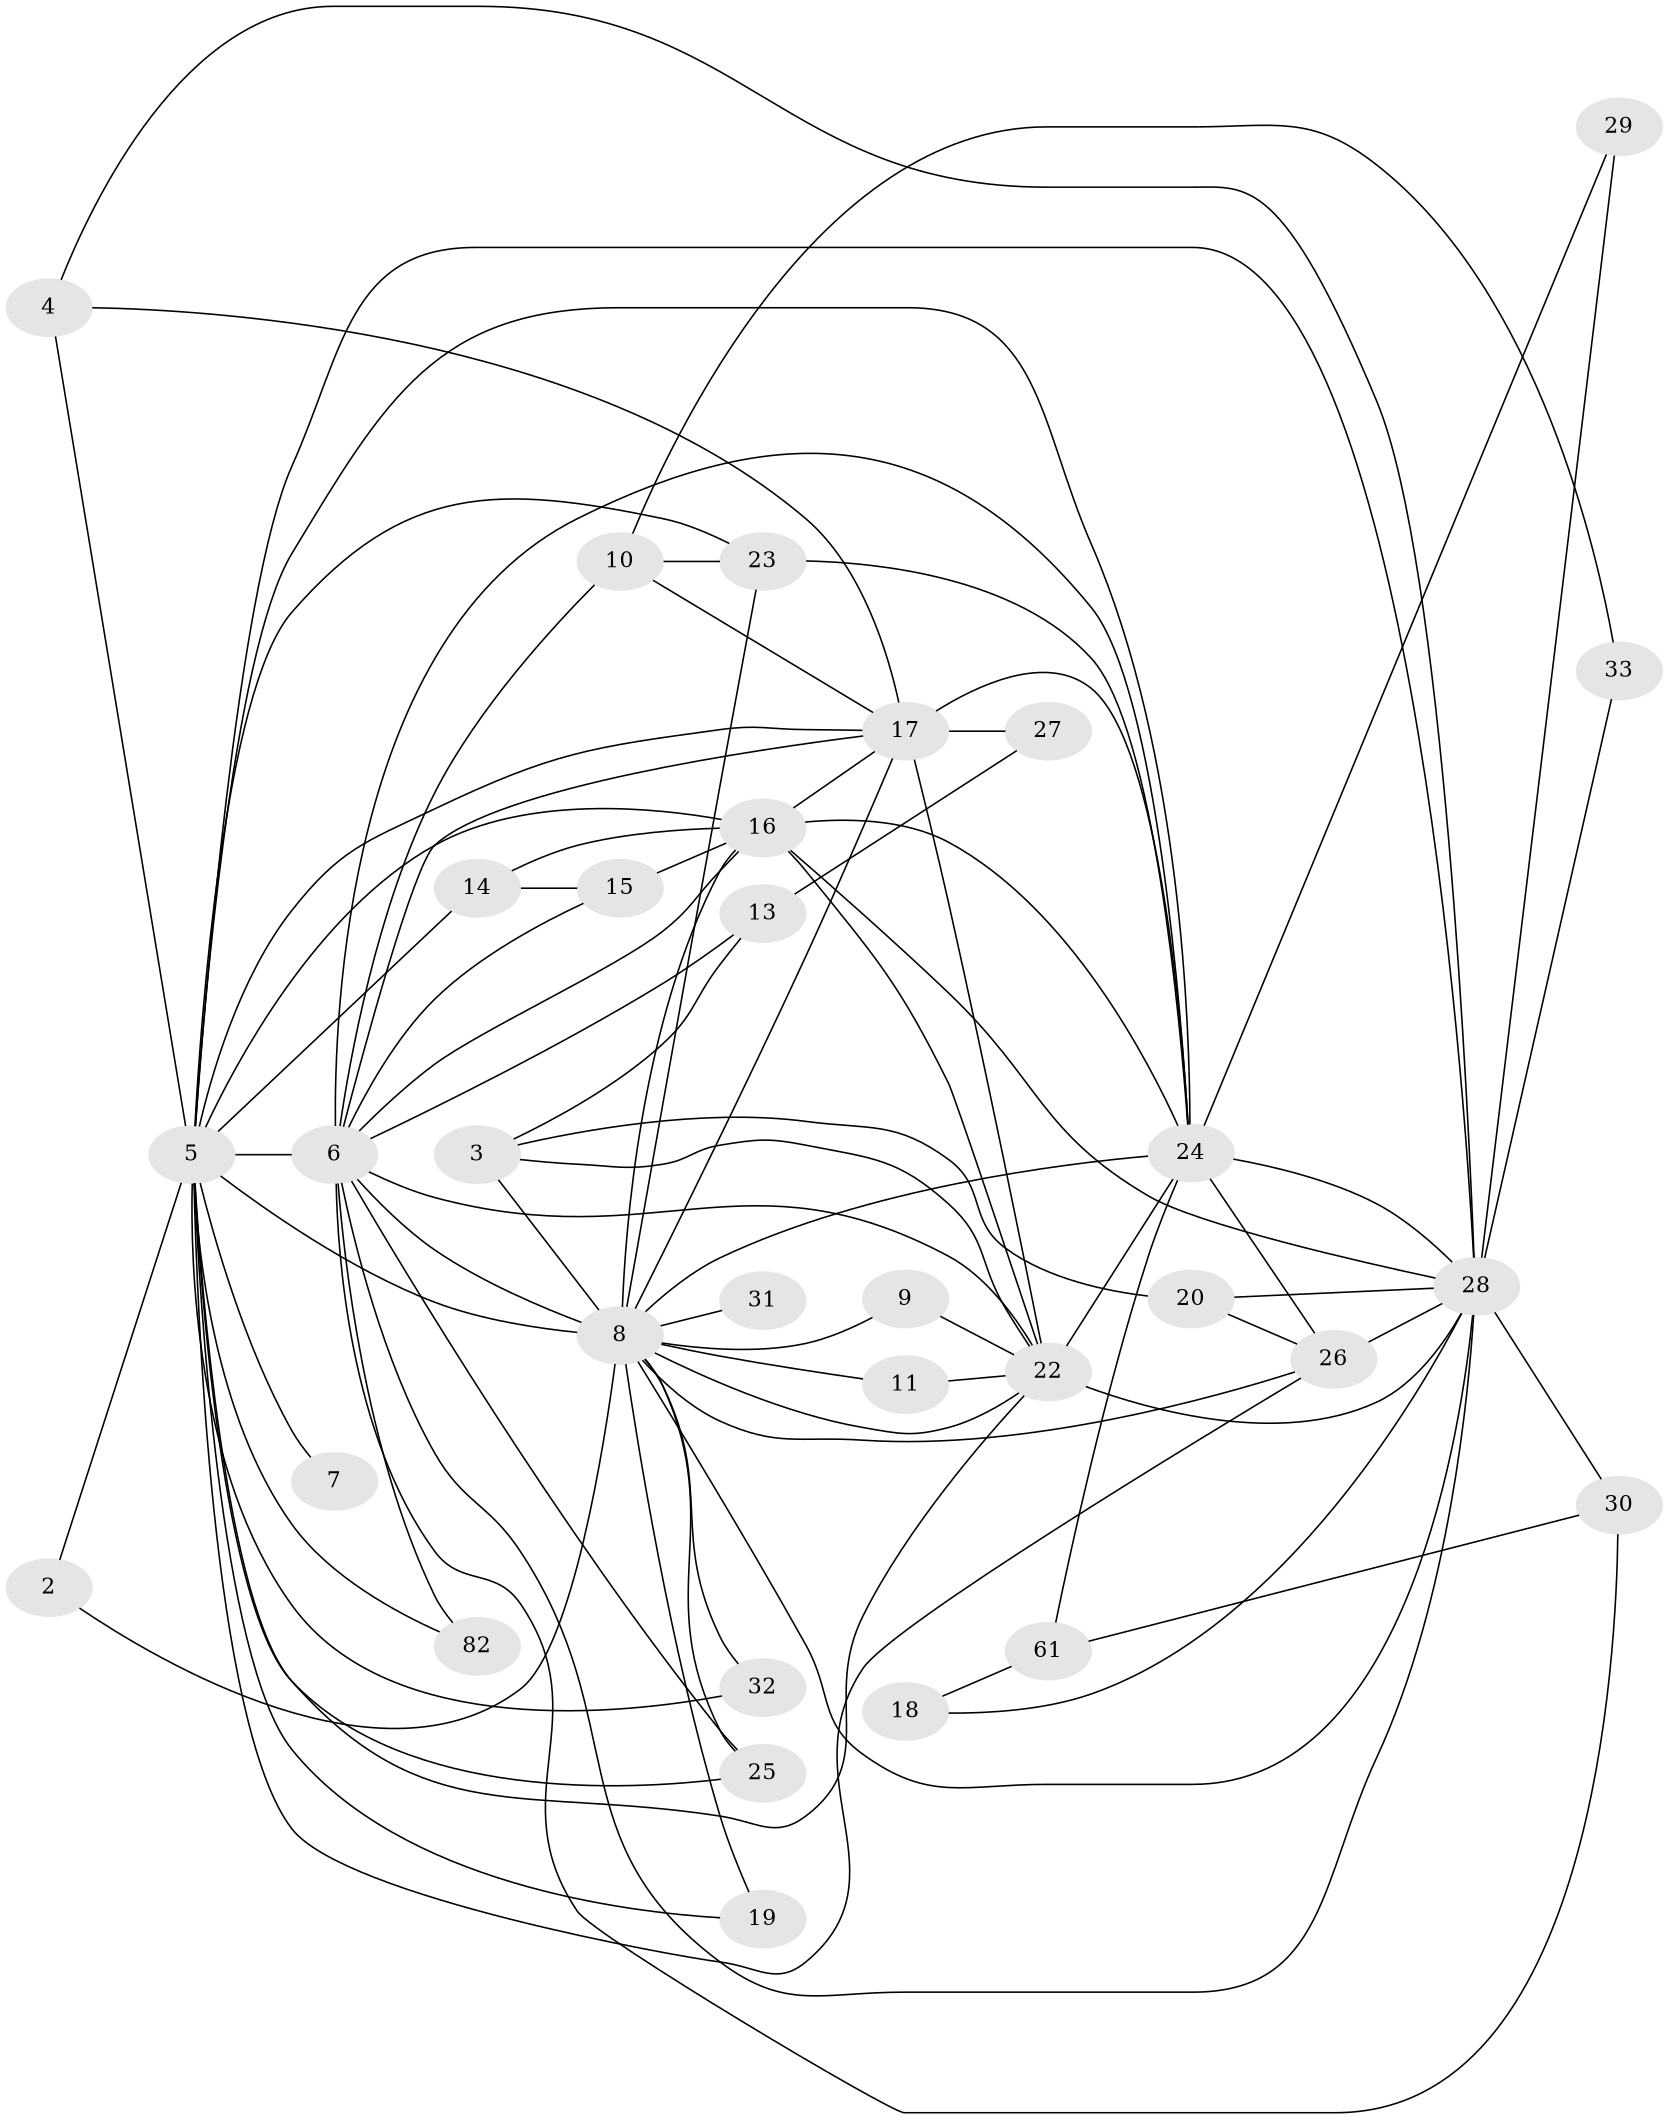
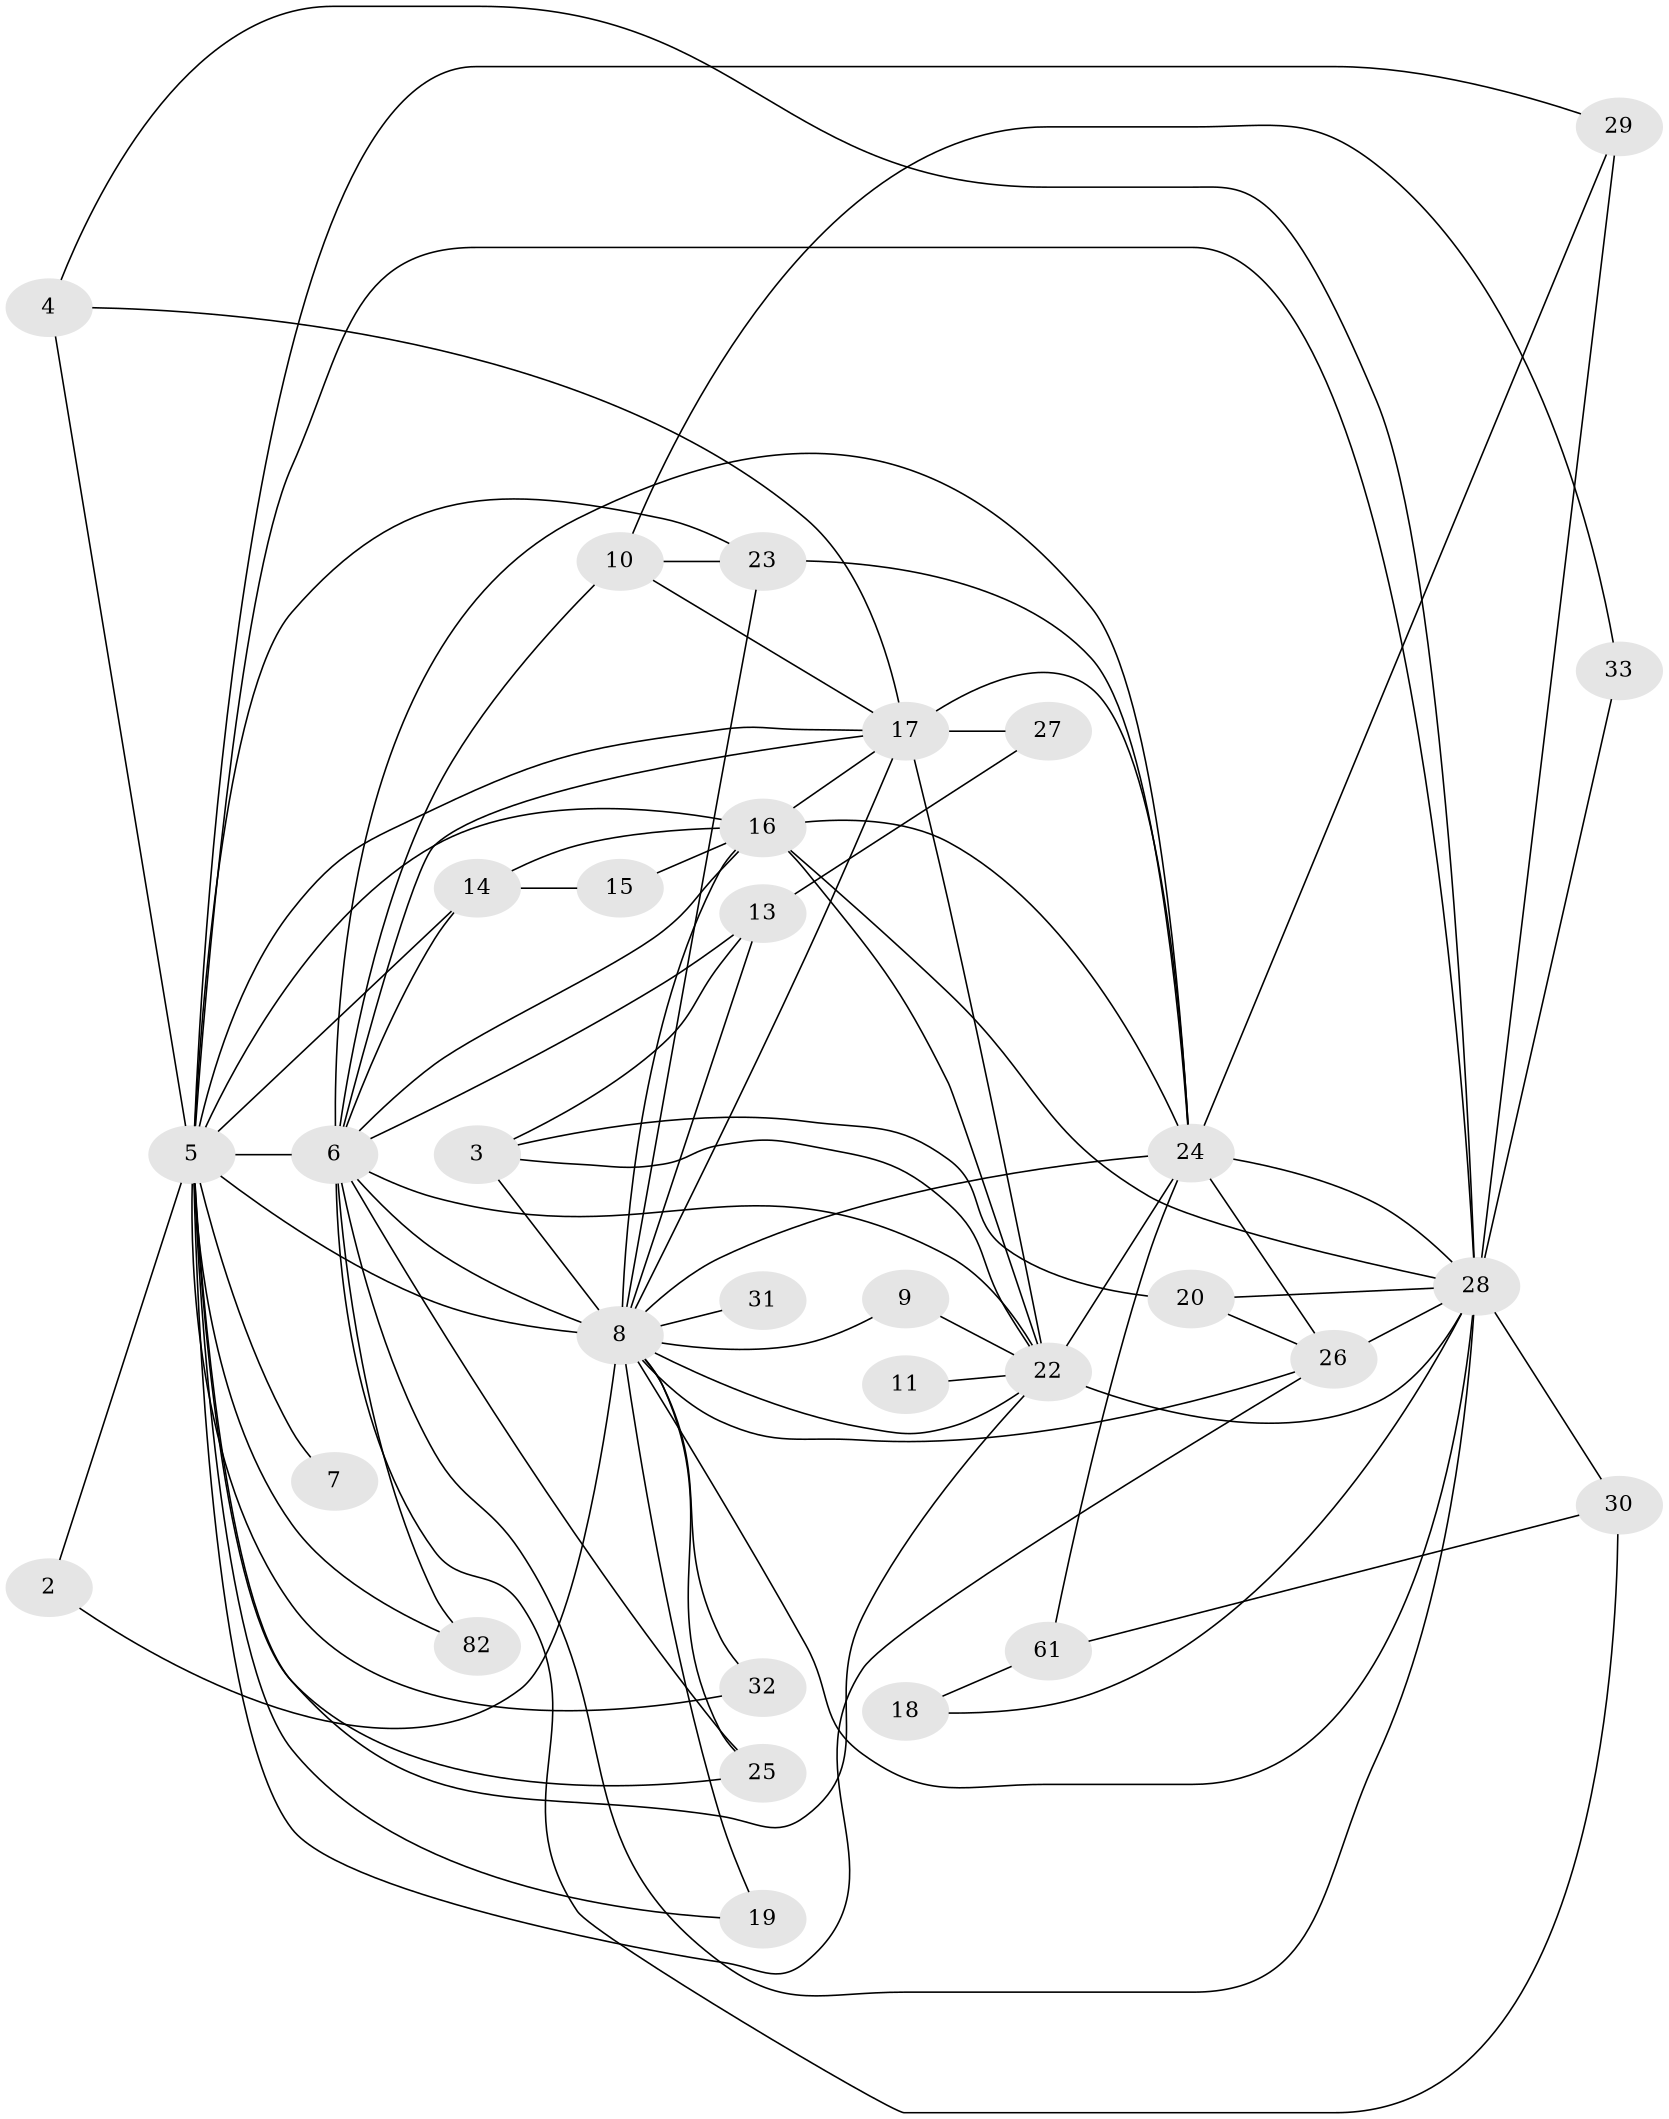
(713, 308) -> (463, 73)
(443, 992) -> (393, 1016)
(762, 1363) -> (688, 1134)
